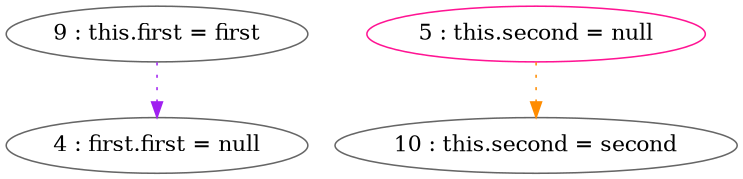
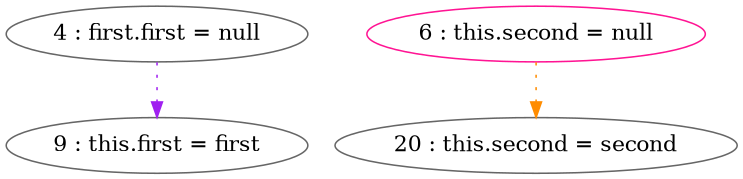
(536, 34) -> (536, 34)
(157, 82) -> (157, 82)
(536, 145) -> (536, 145)
